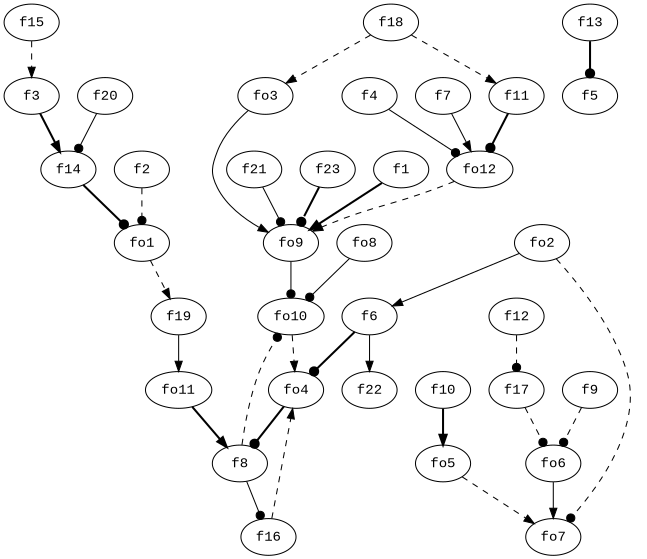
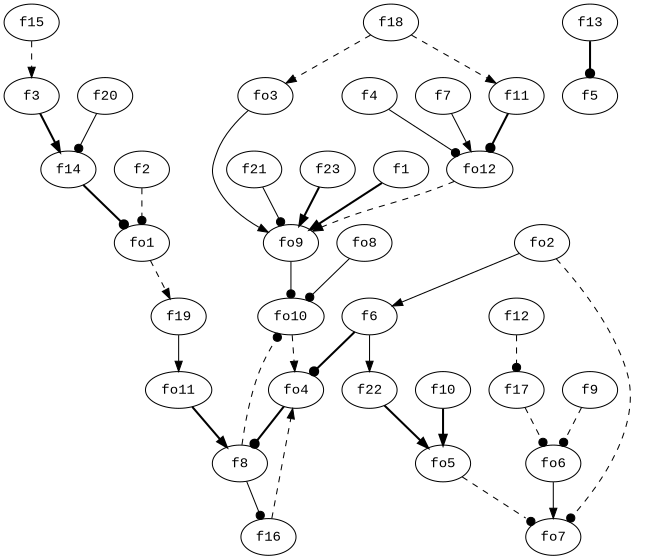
(312, 202) -> (312, 202)
none -> (403, 423)
(494, 497) -> (494, 497)
